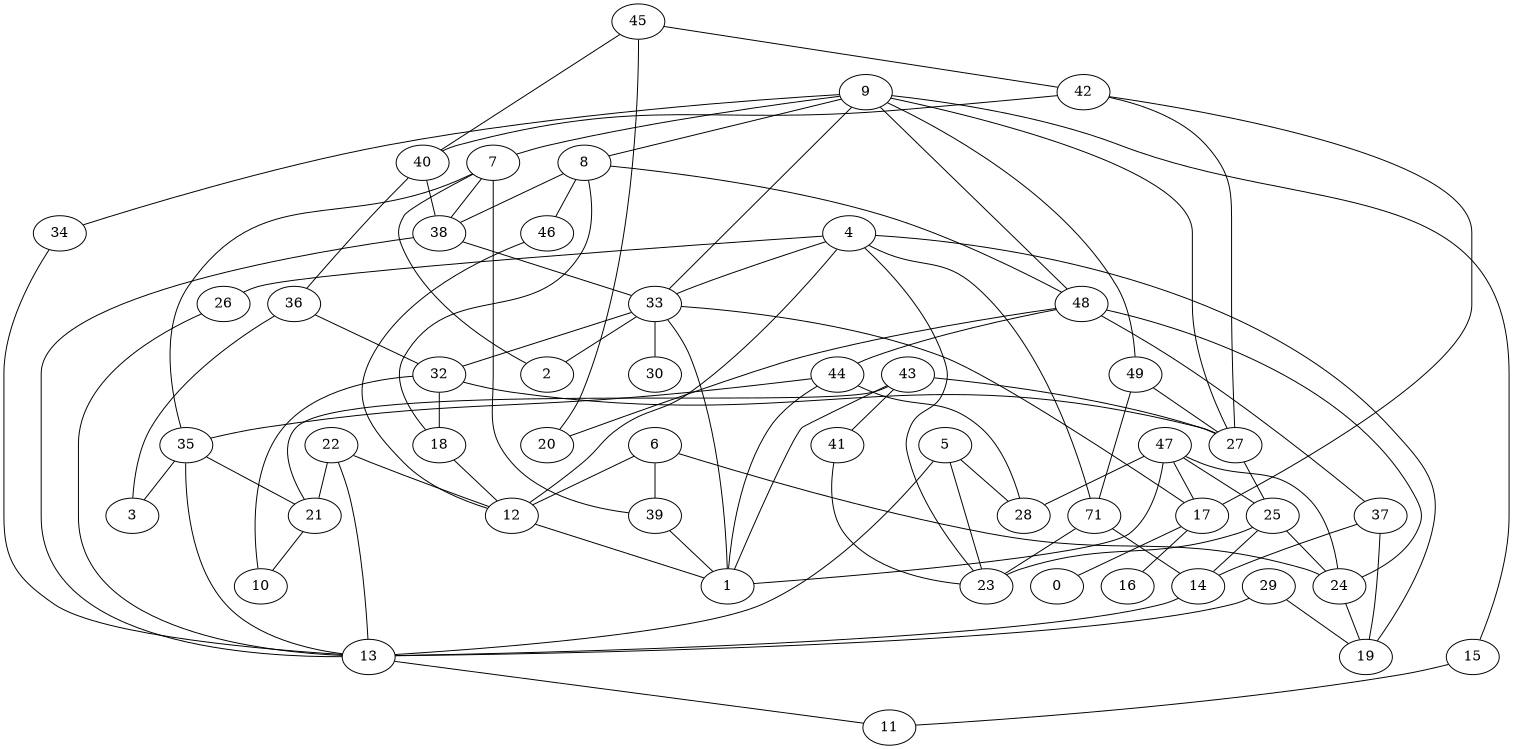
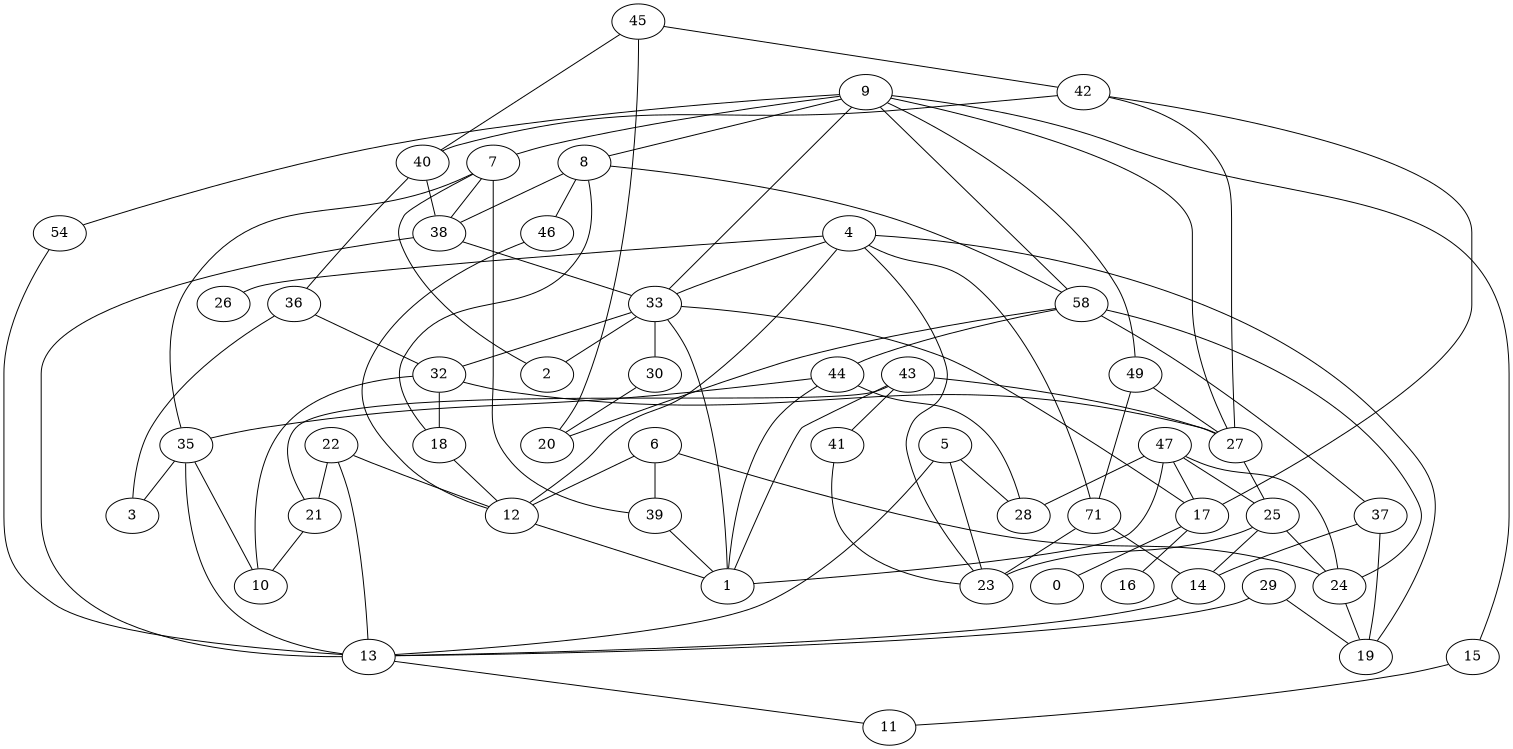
(60, 233) -> (60, 233)
(1082, 304) -> (1082, 304)
none -> (601, 410)
(251, 481) -> (224, 516)
(85, 548) -> none
